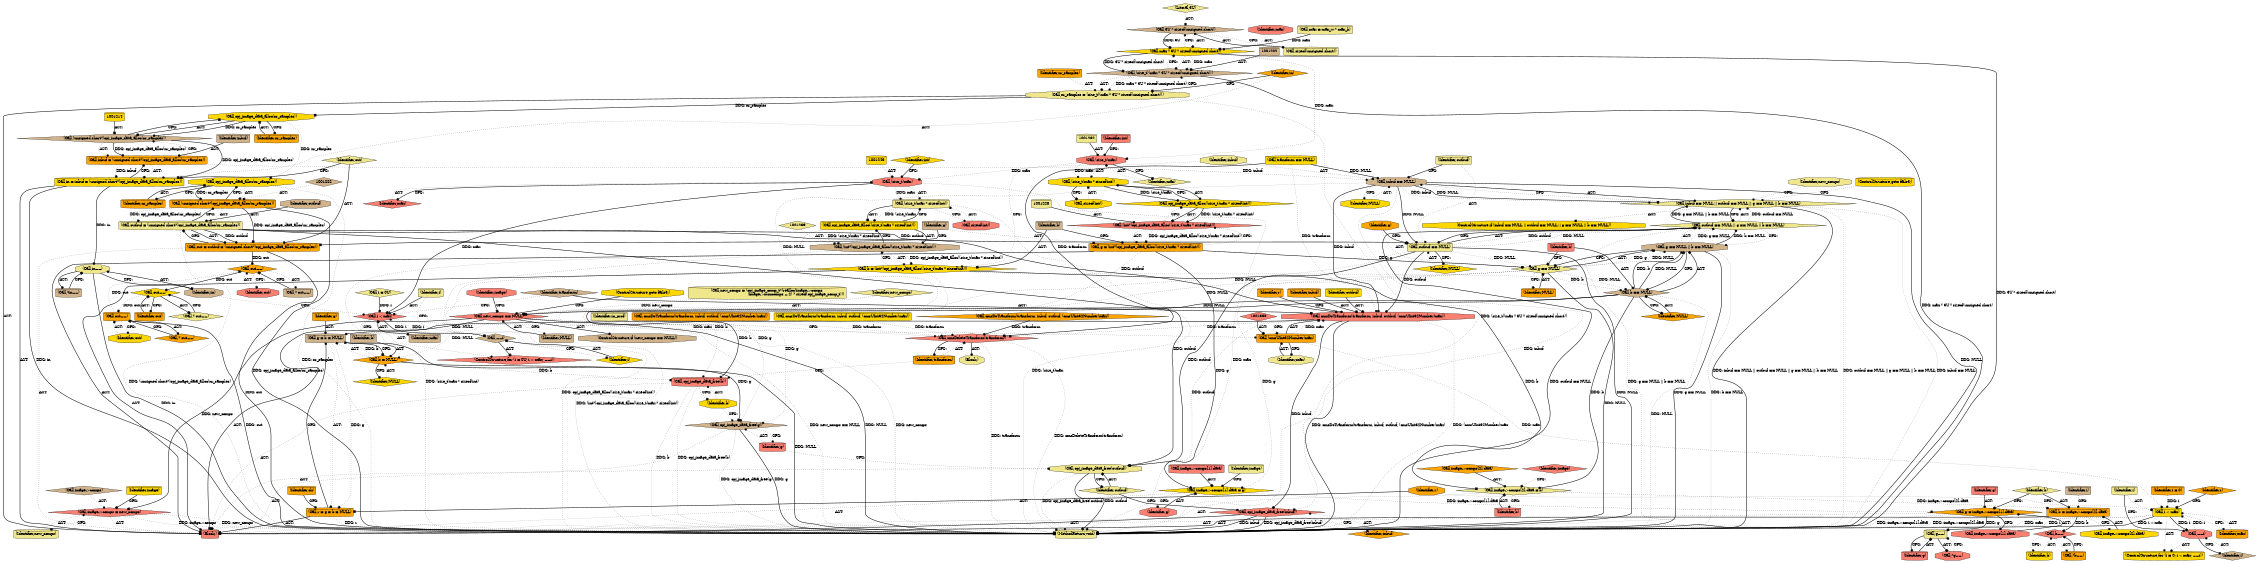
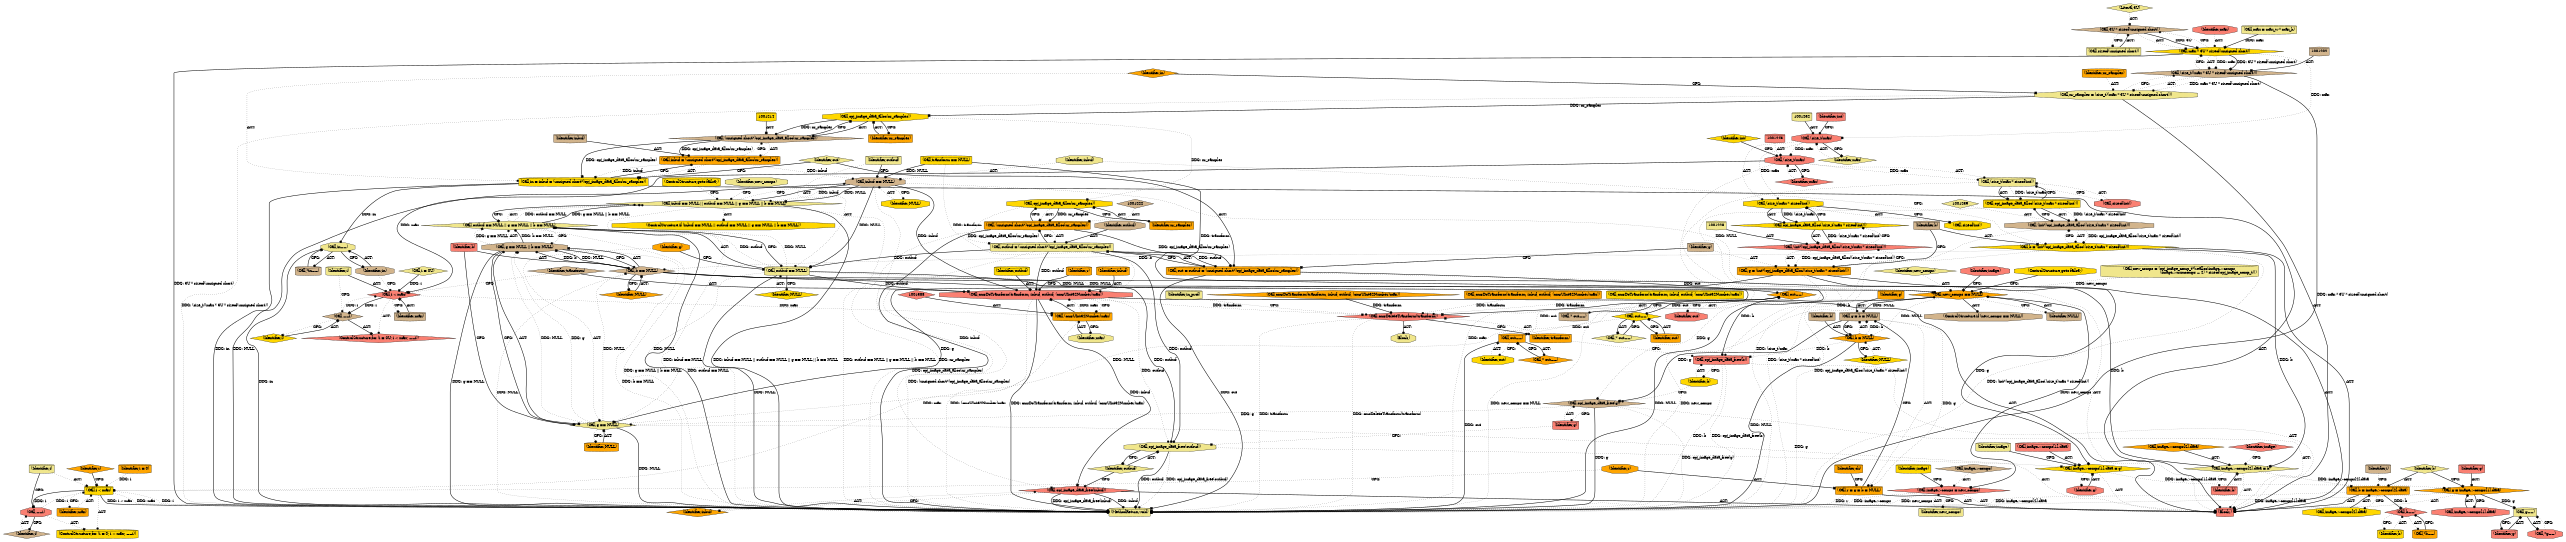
(876, 160) -> (1775, 138)
(906, 308) -> (1101, 415)
(499, 317) -> (1958, 295)
